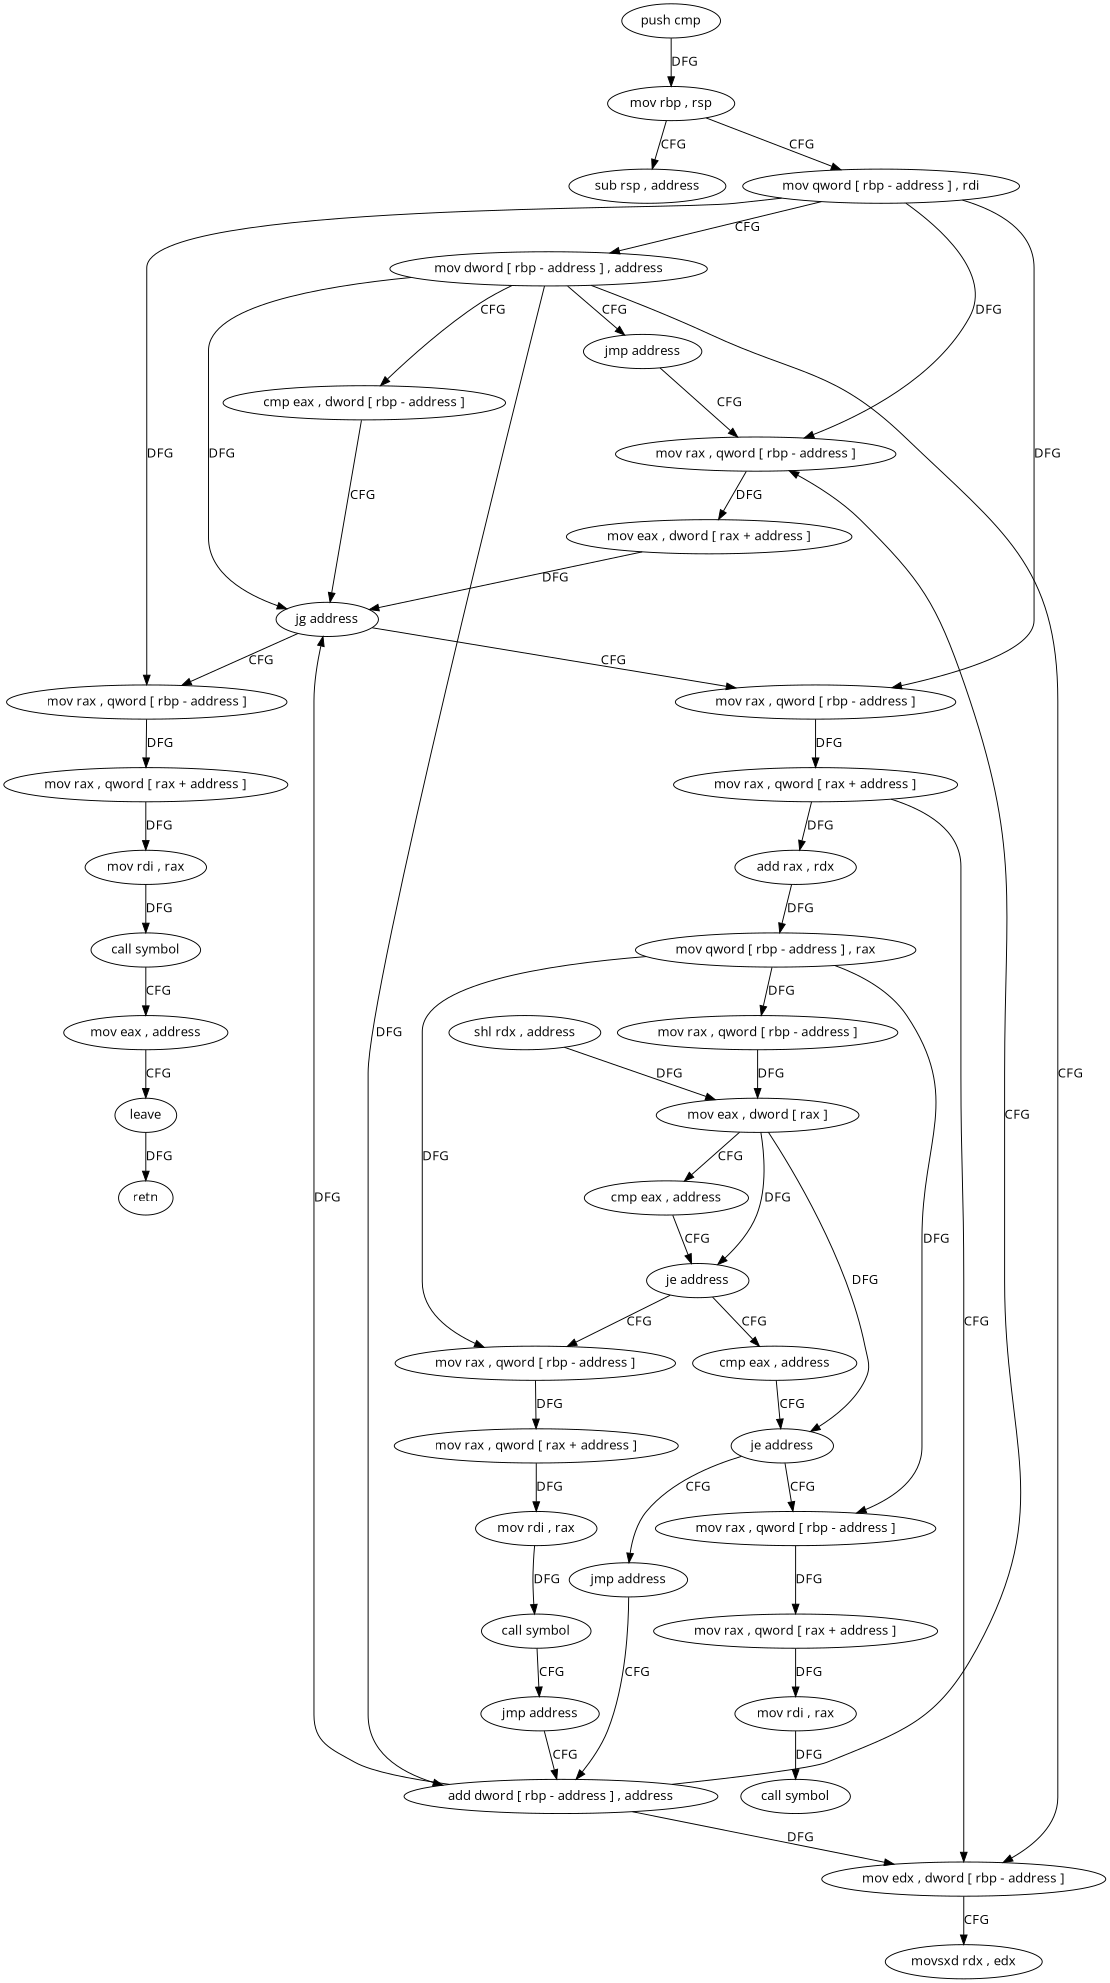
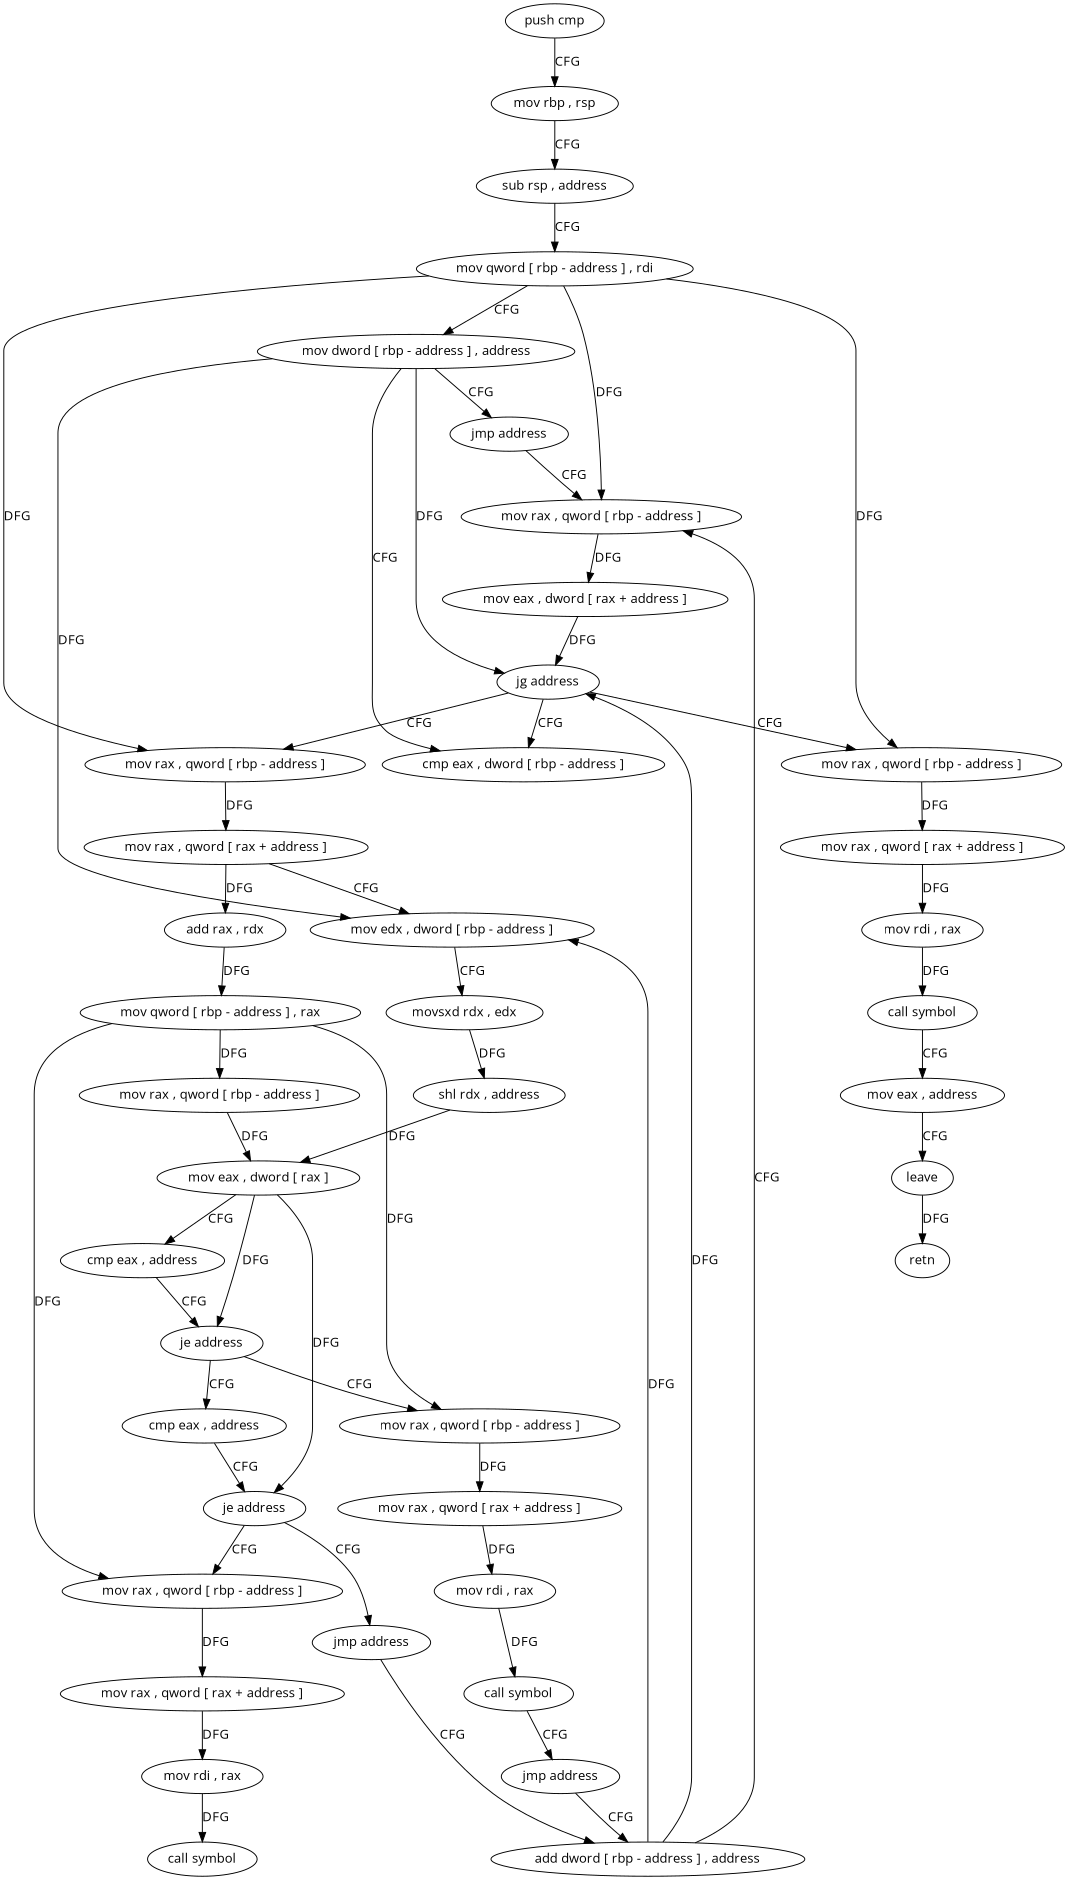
(685, 62) -> (568, 62)
(769, 142) -> (555, 223)
(347, 506) -> (537, 719)
(372, 1041) -> none
none -> (476, 1049)
(1071, 1074) -> (72, 641)
